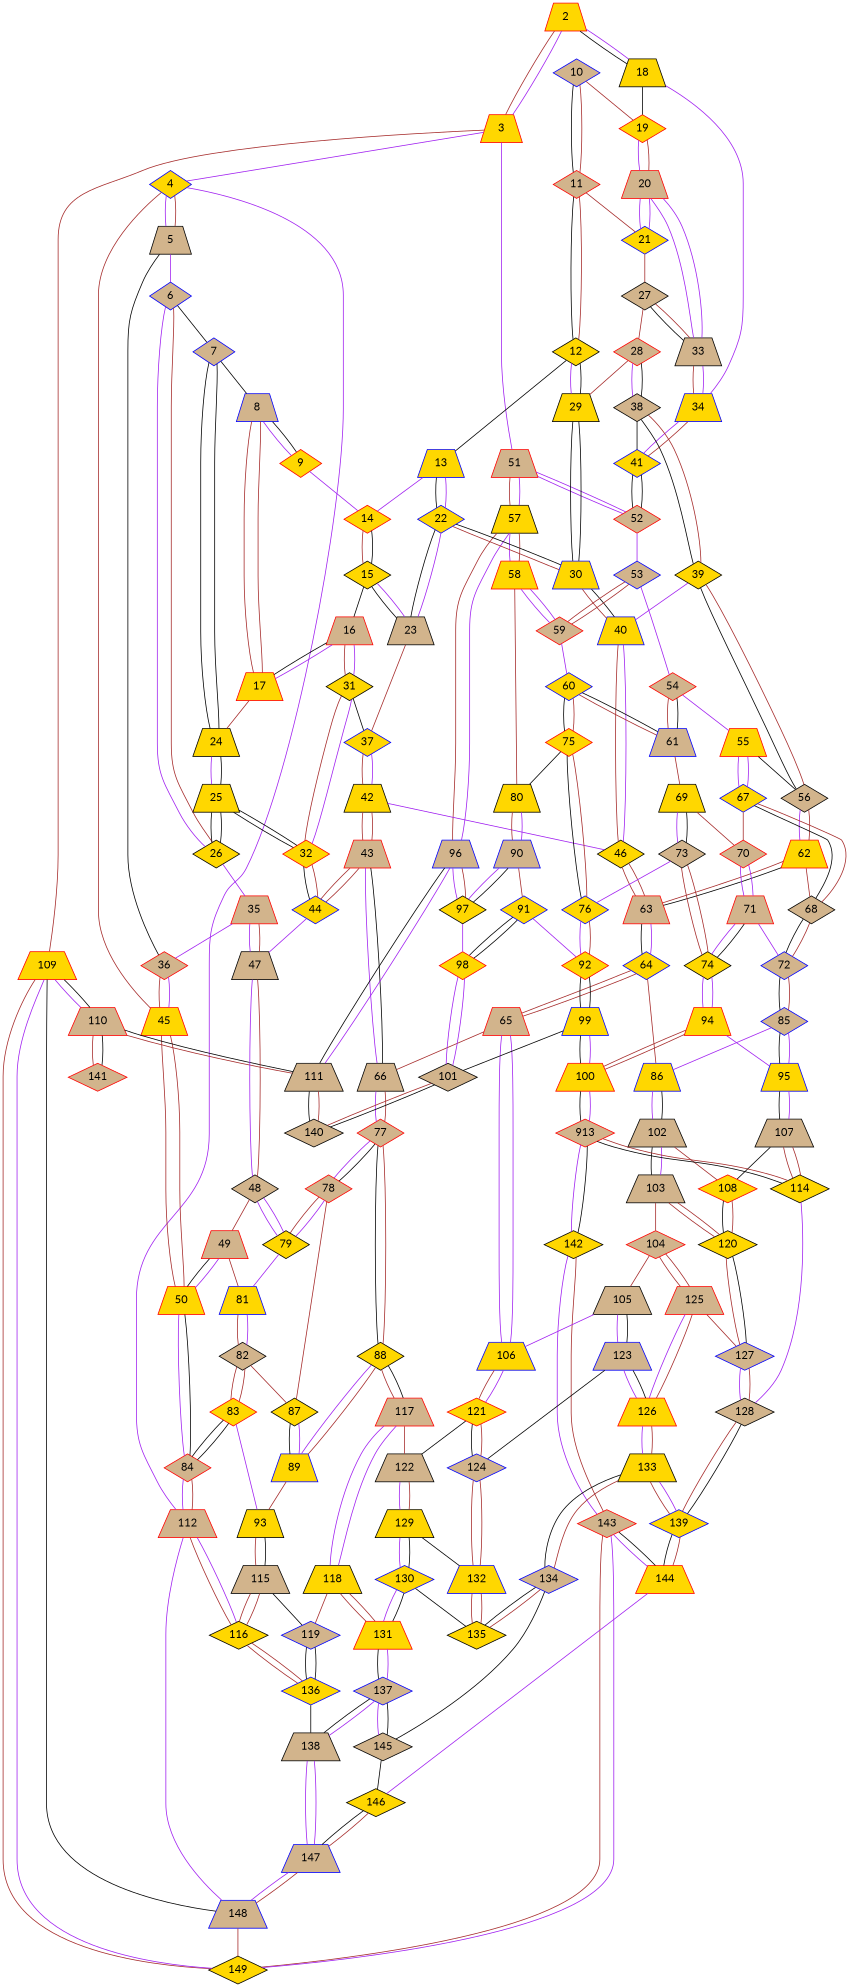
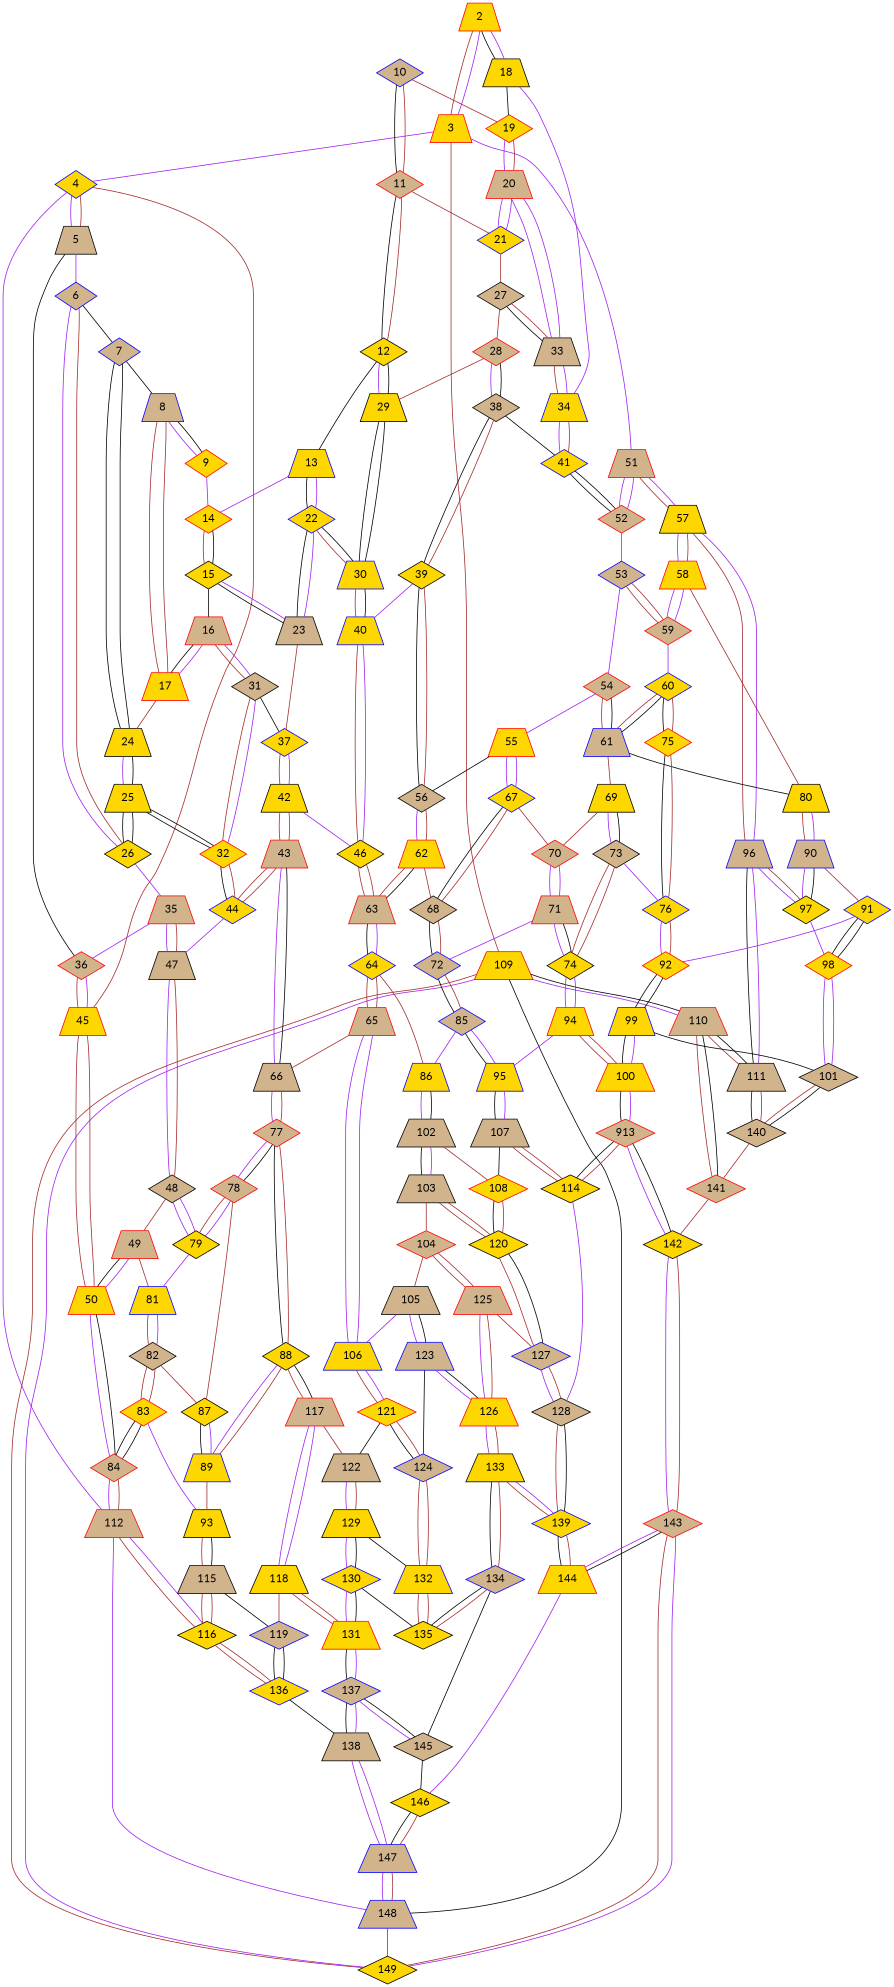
(350, 687) -> (255, 687)
(545, 768) -> (708, 776)
none -> (736, 1161)
none -> (694, 1217)
